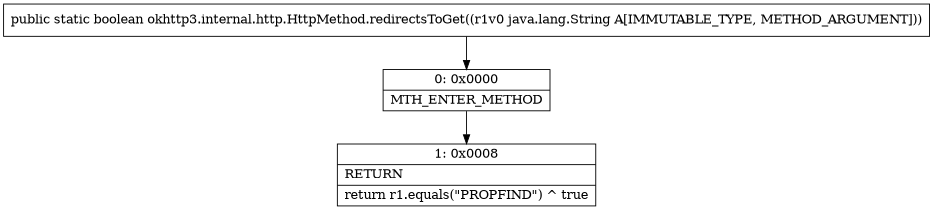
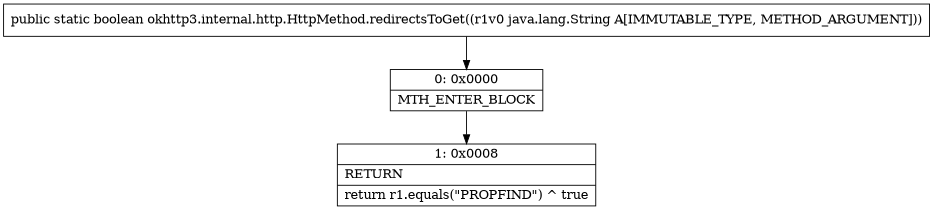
(467, 100) -> (467, 100)
